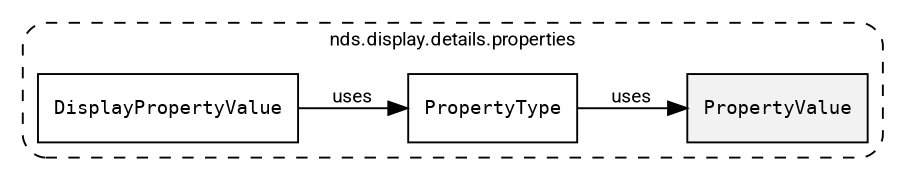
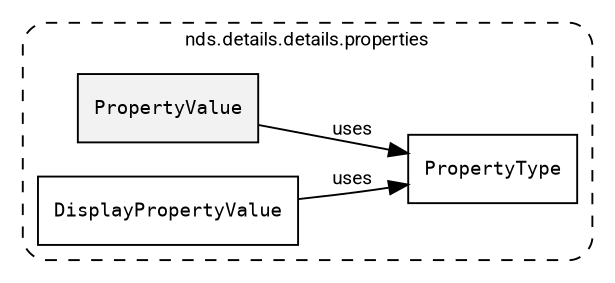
(453, 41) -> (308, 41)
(623, 108) -> (324, 137)
